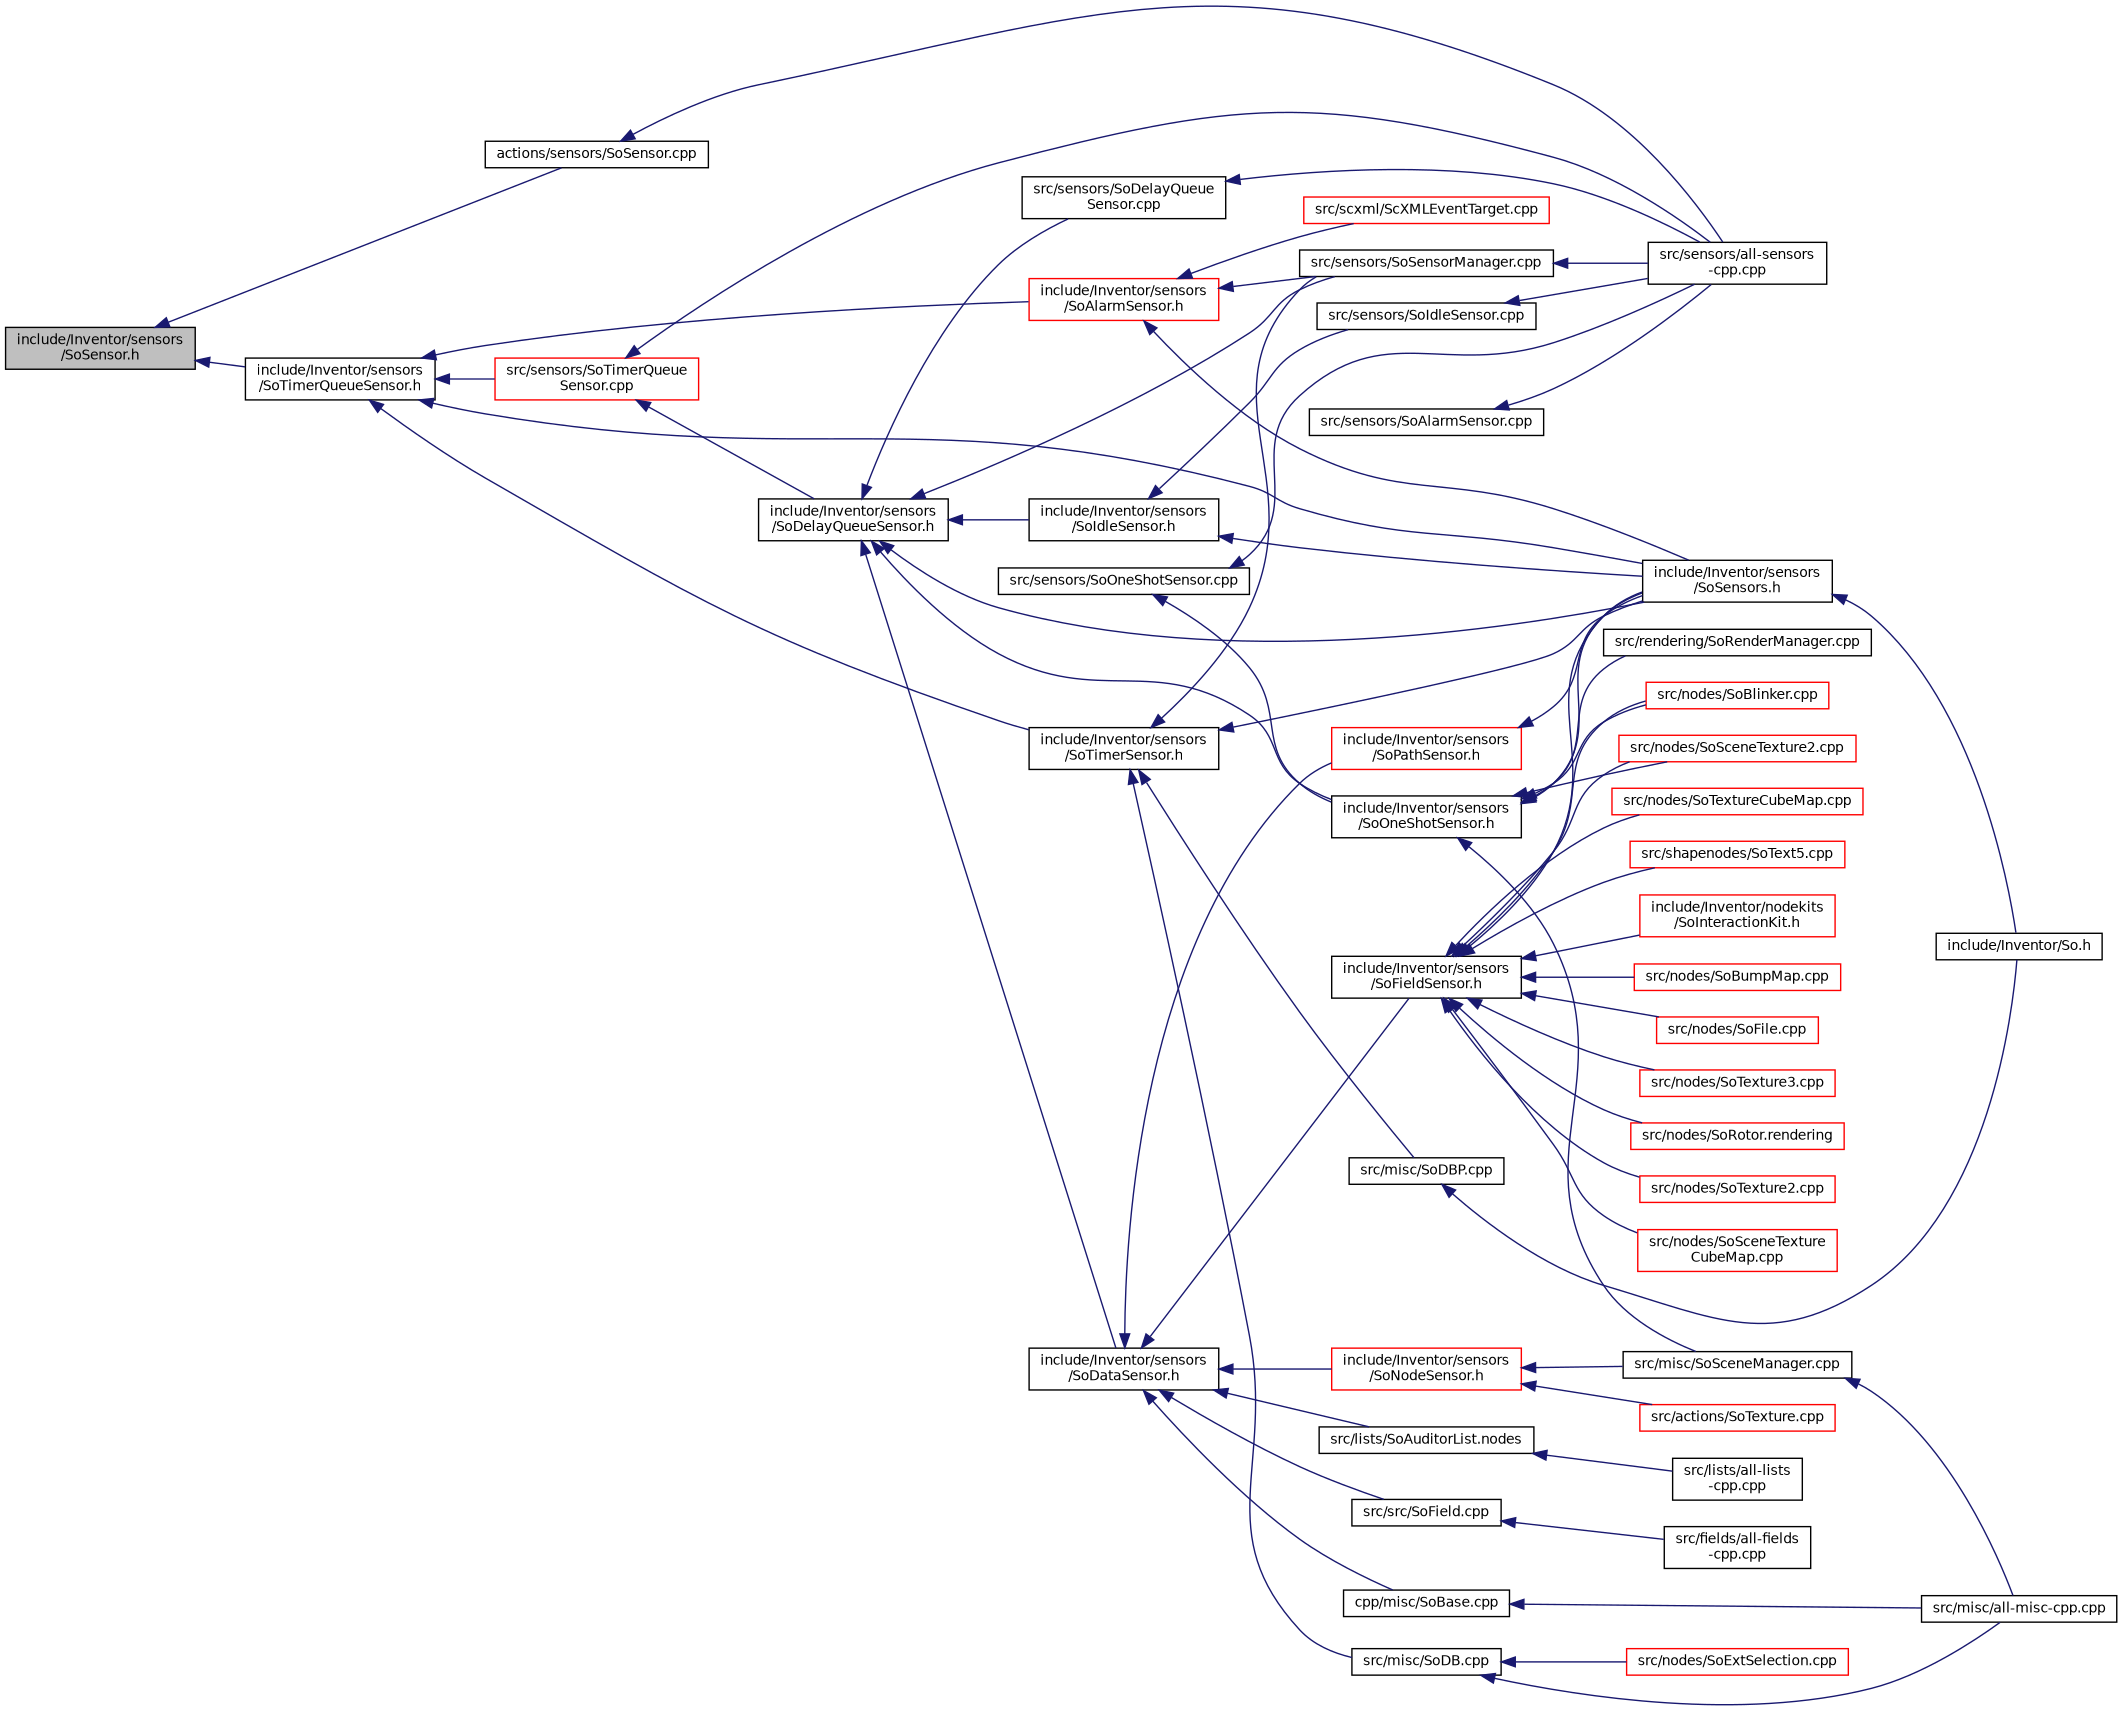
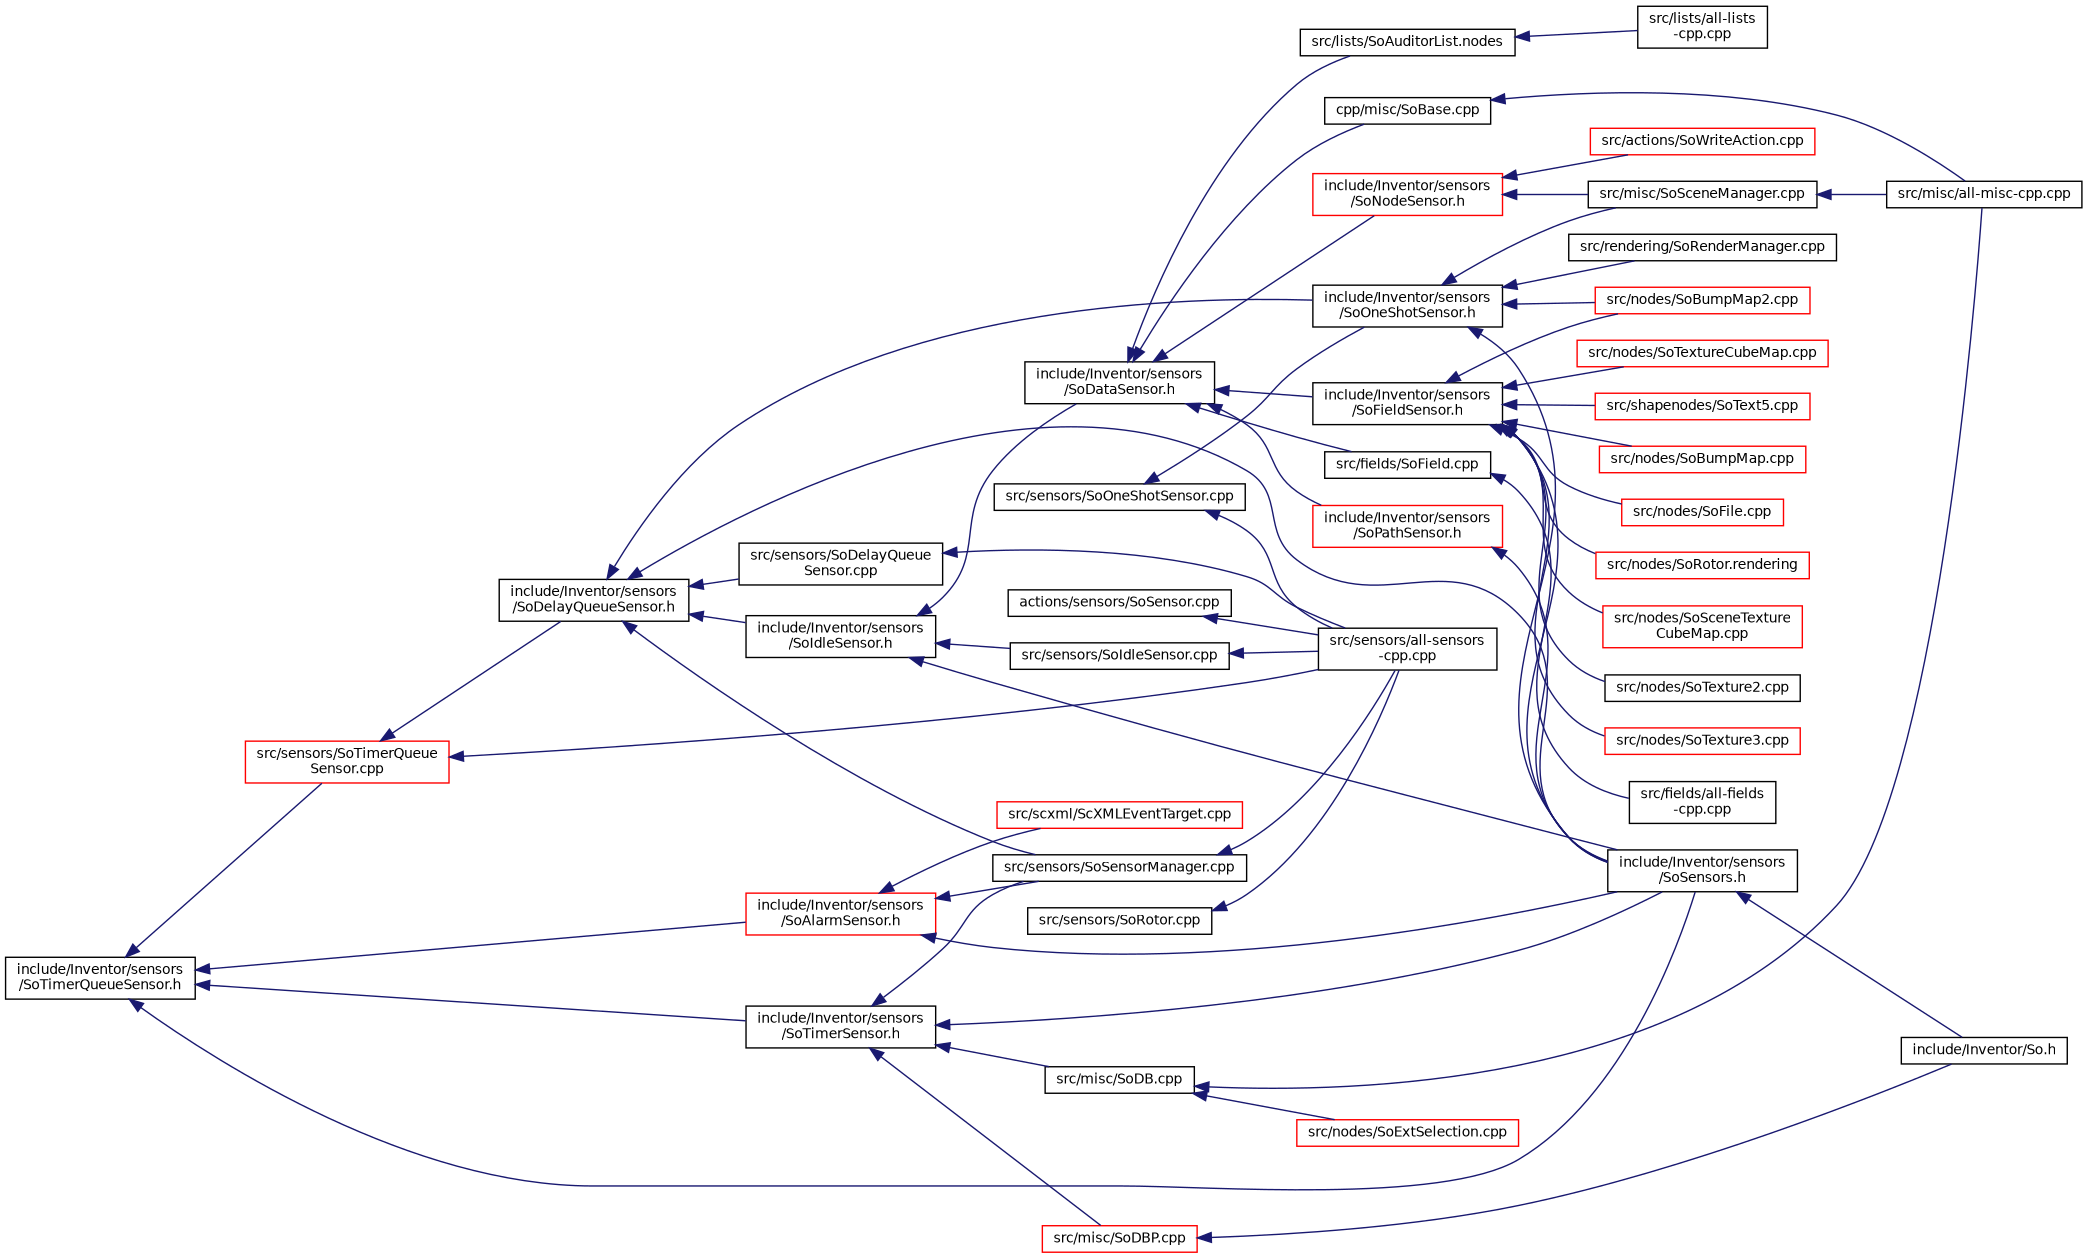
(100, 348) -> none
(1427, 422) -> (1120, 921)
(1737, 696) -> none
(1737, 749) -> (1703, 301)
(1737, 916) -> none
(991, 951) -> (980, 491)
(1427, 1171) -> (1120, 1239)
(1737, 1189) -> (1703, 688)
(1737, 1418) -> (1703, 142)
(1427, 1513) -> (1408, 465)
